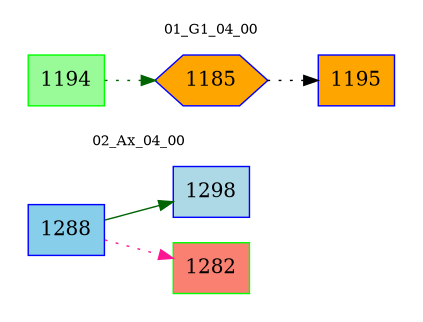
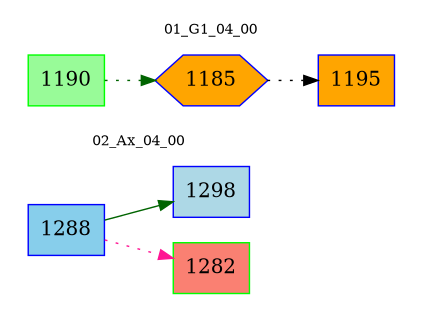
(66, 80) -> (66, 80)
